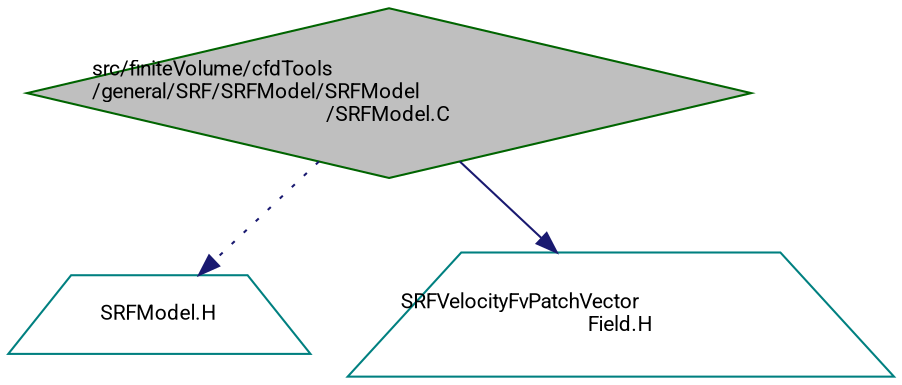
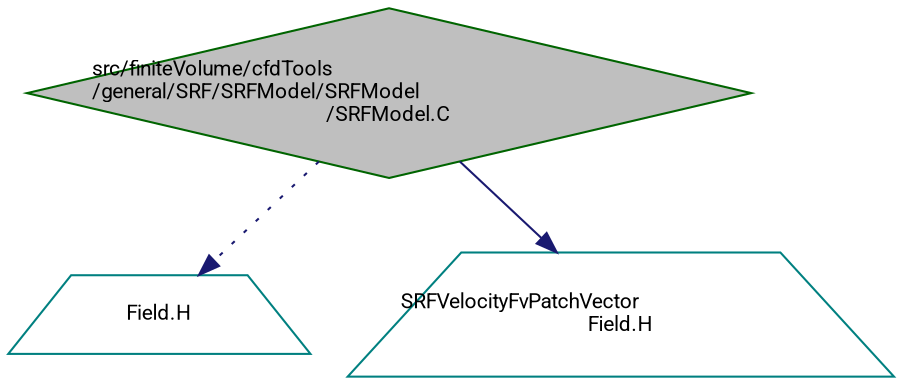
(159, 315) -> (159, 315)
